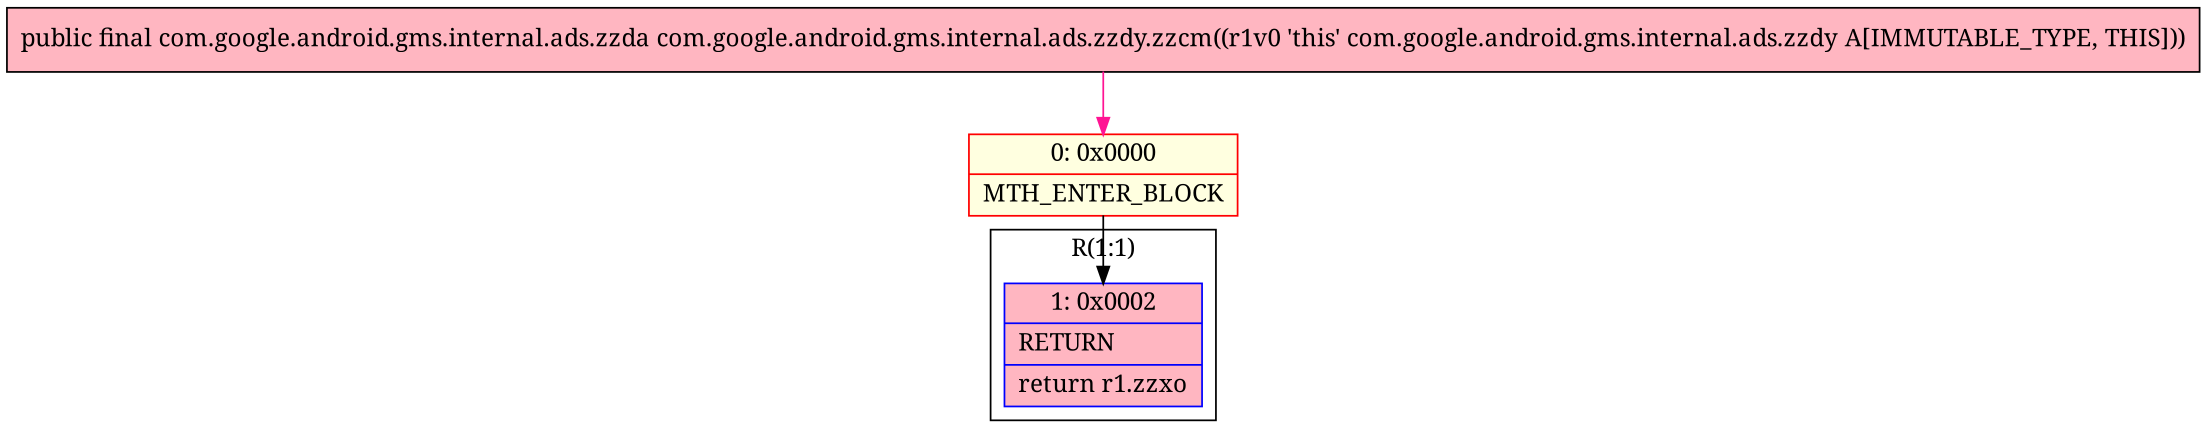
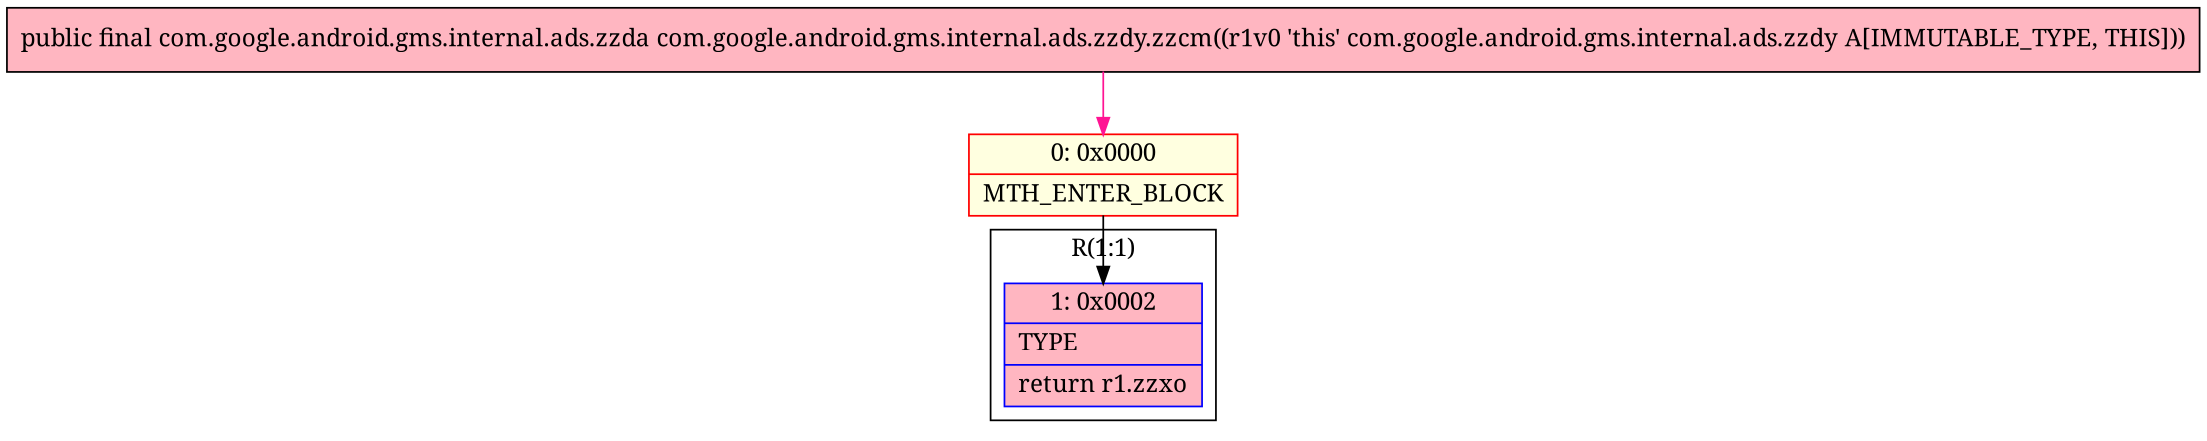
(1067, 343) -> (1049, 343)
